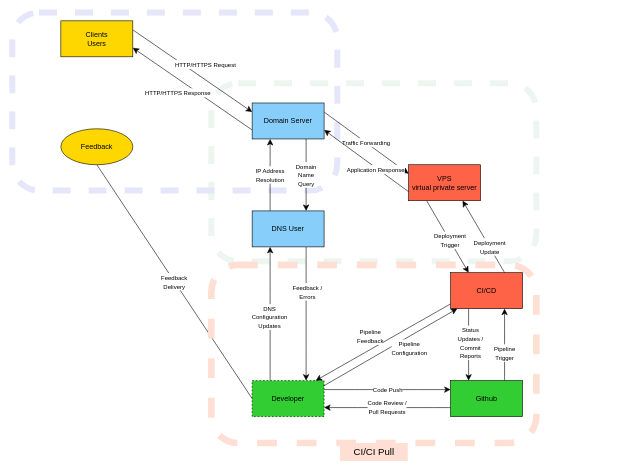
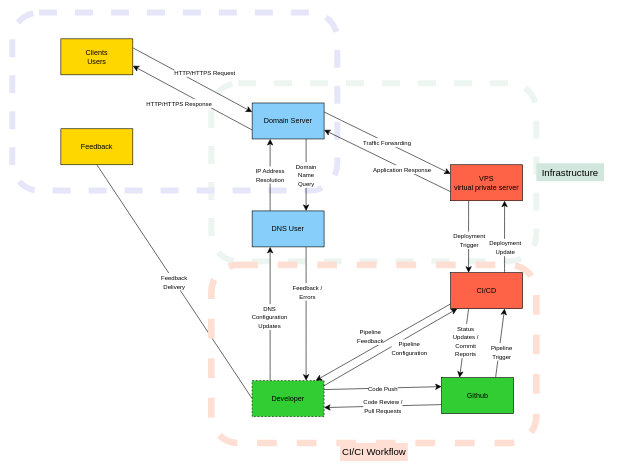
(97, 39) -> (97, 57)
(97, 147) -> (97, 147)
none -> (571, 172)
(445, 183) -> (487, 183)
(487, 399) -> (478, 396)
(374, 452) -> (374, 452)
